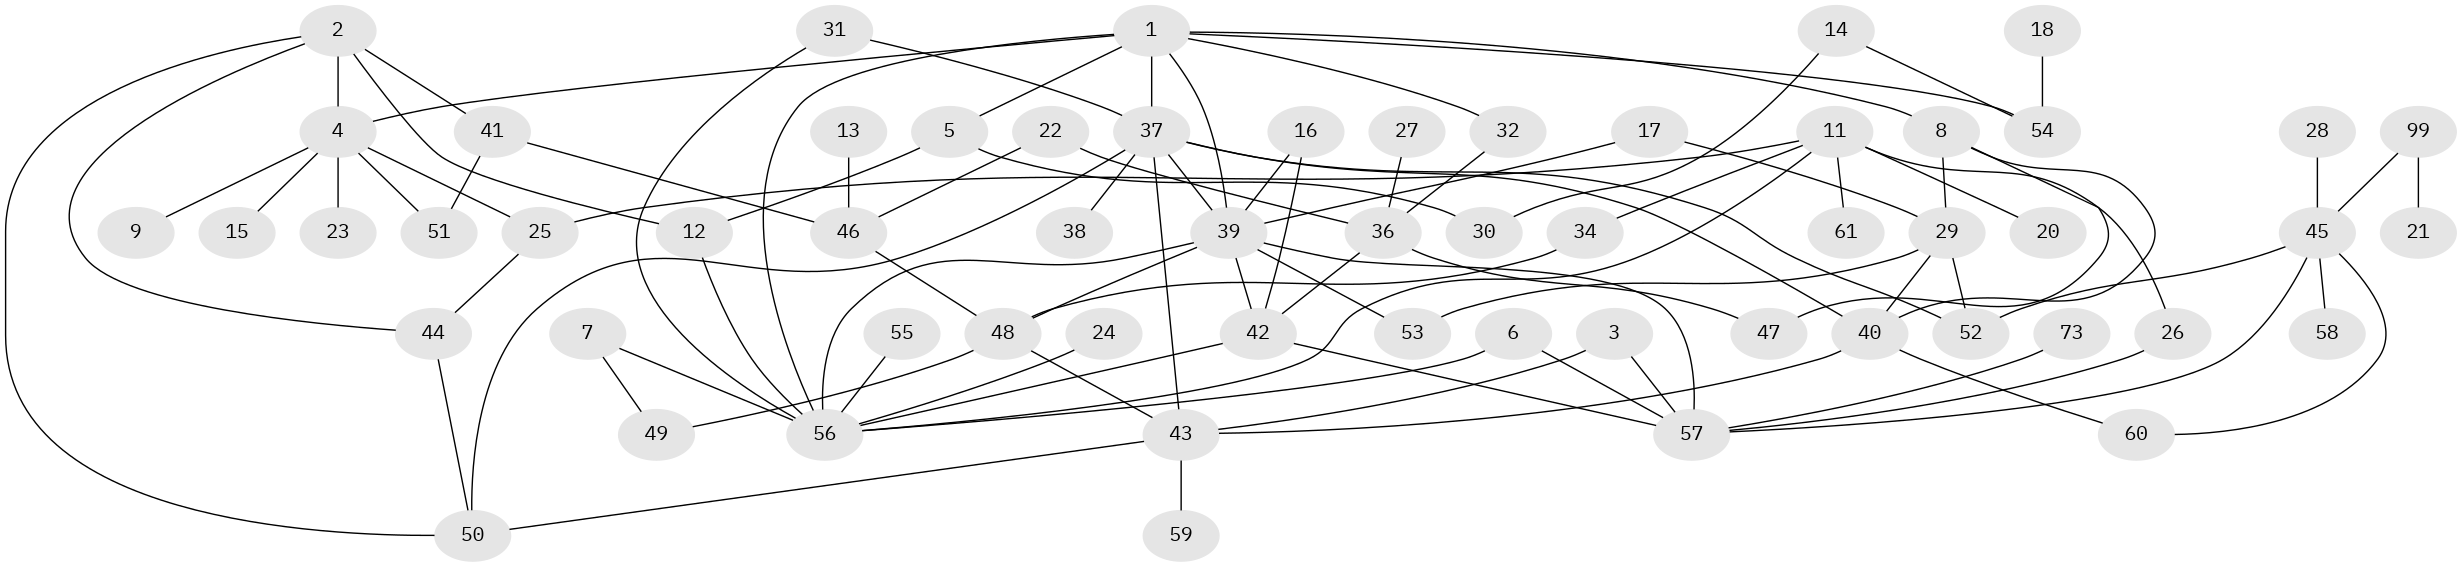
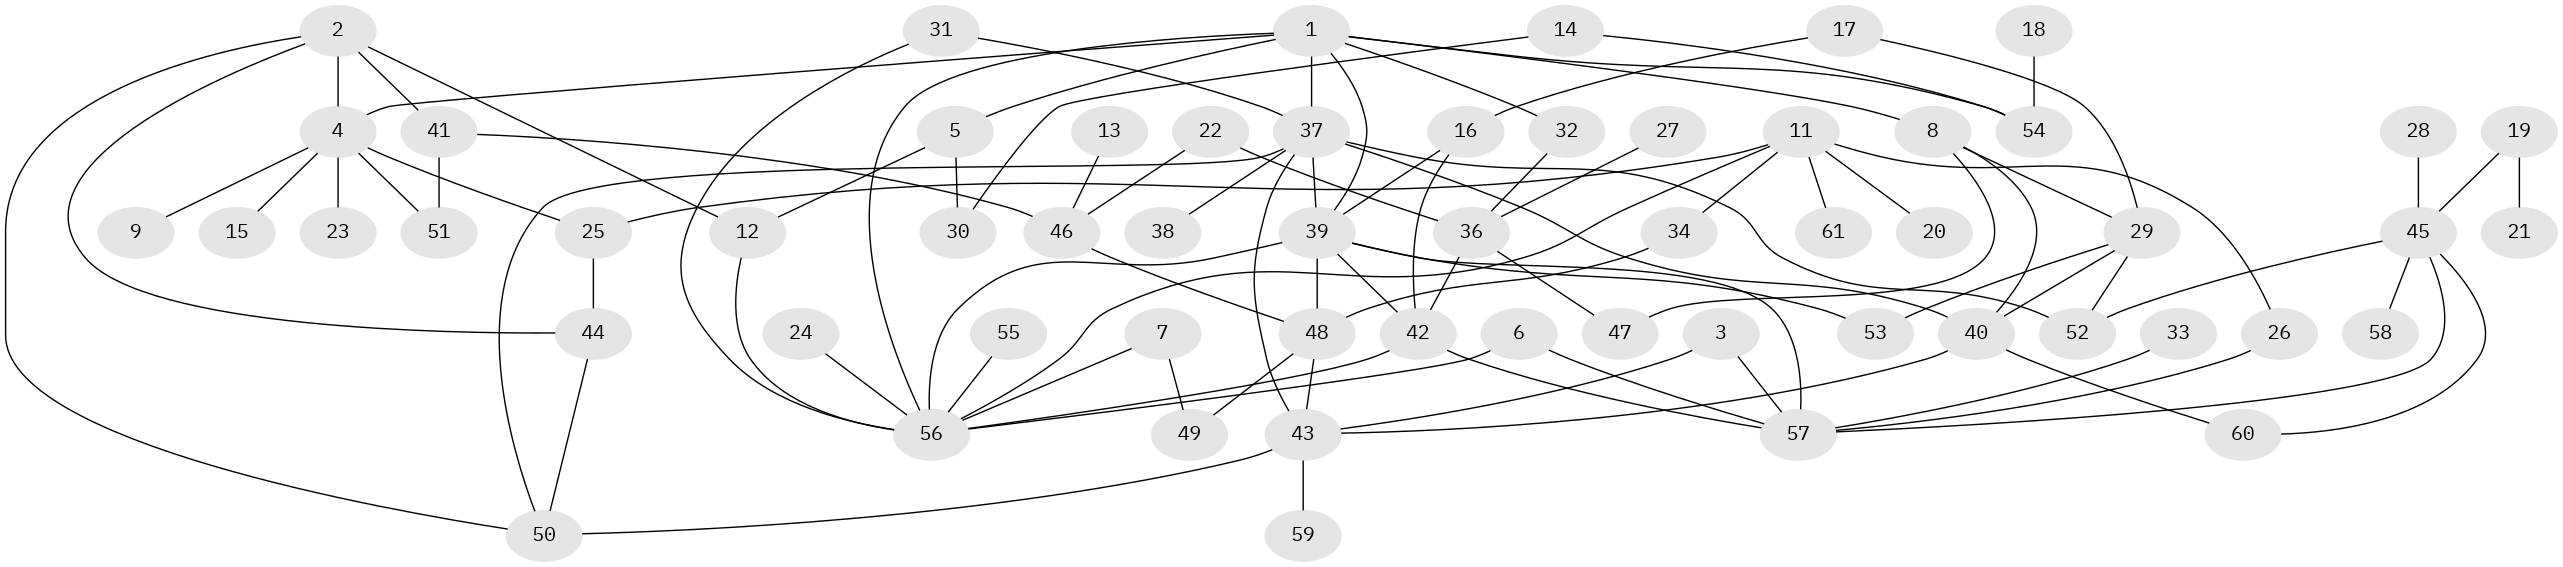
(2418, 132) -> (2519, 132)
(1422, 188) -> (1610, 79)
(2072, 334) -> (2179, 334)
